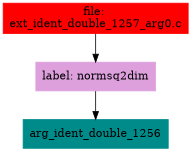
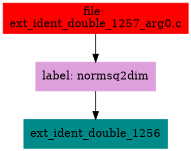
(96, 134) -> (96, 134)
